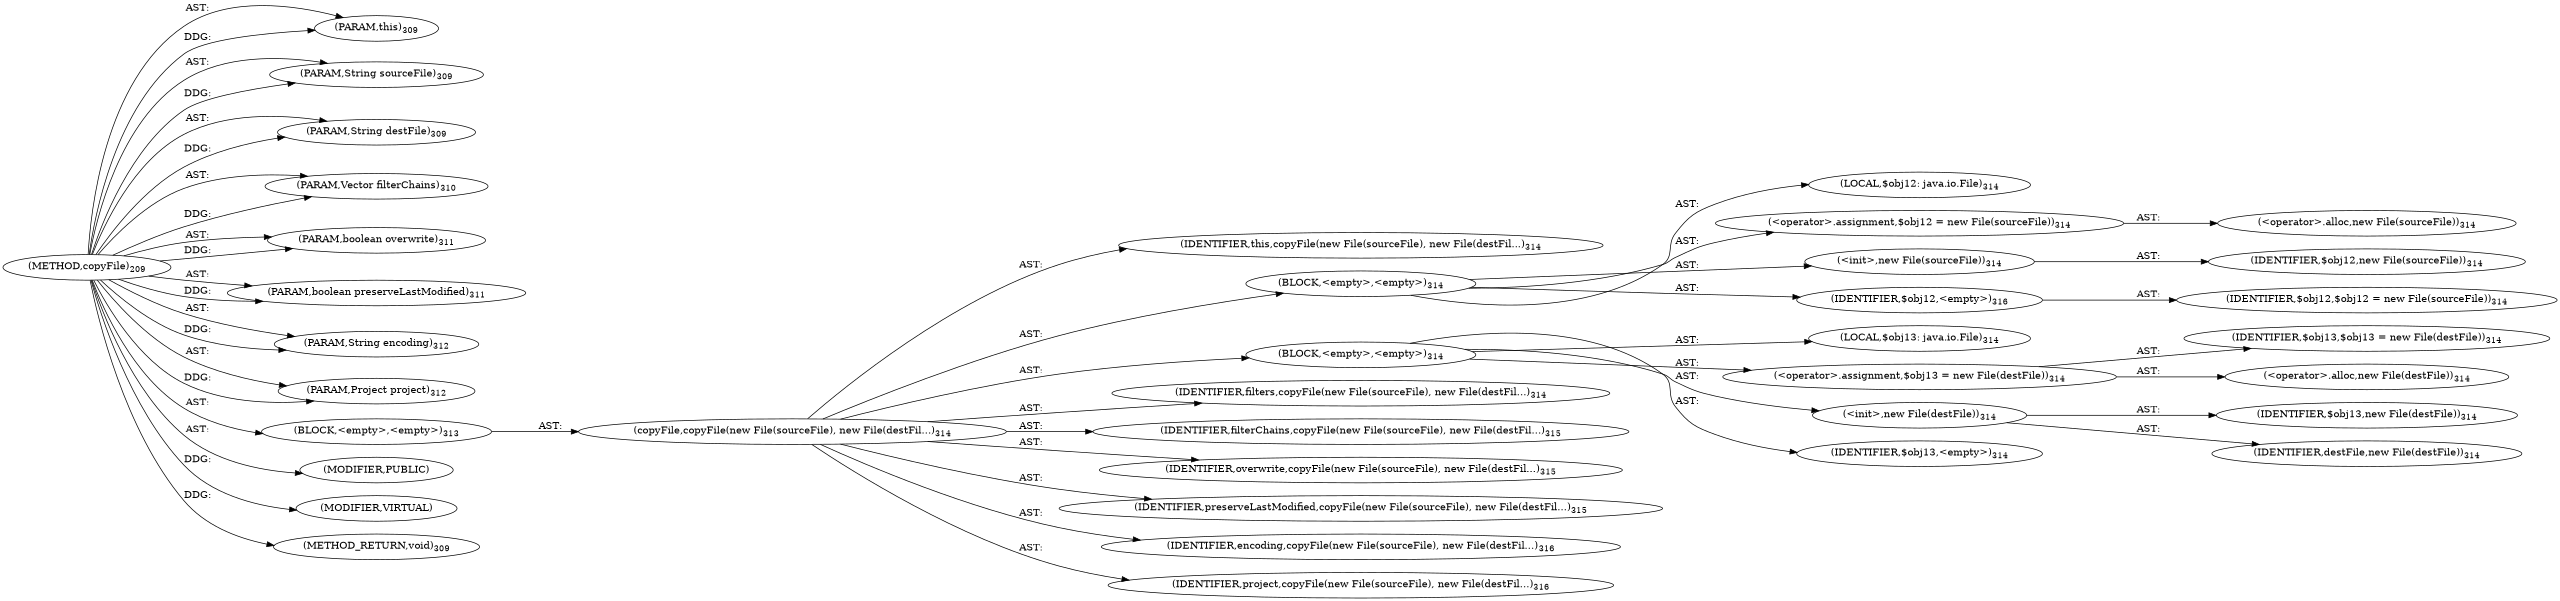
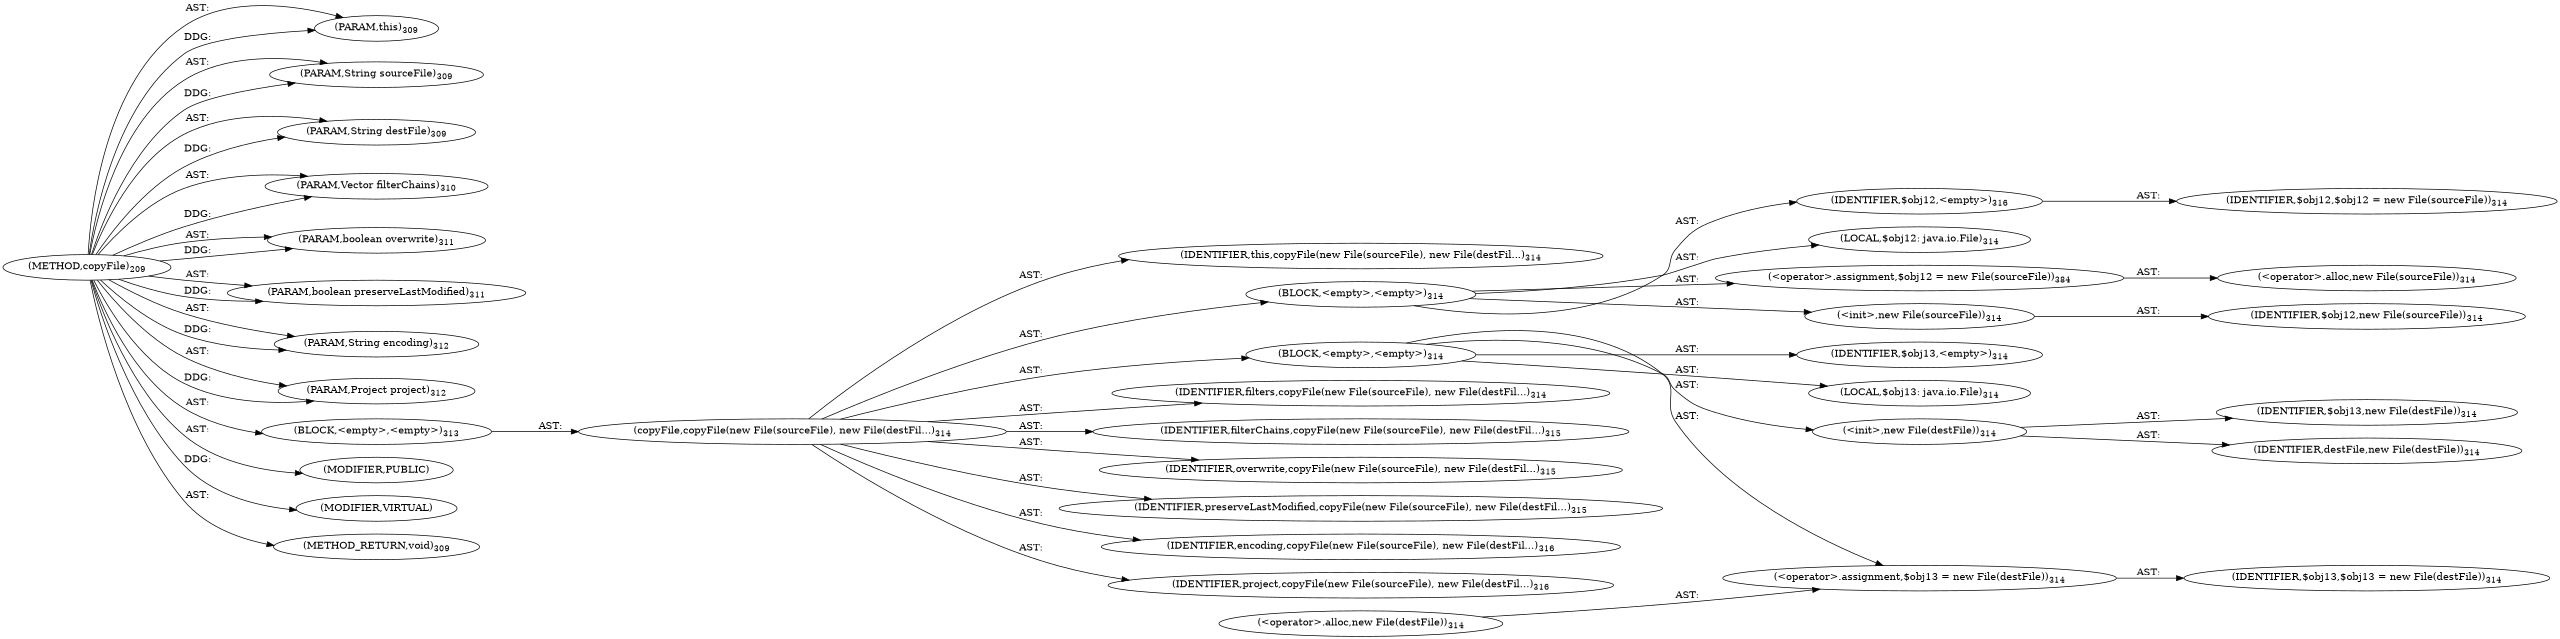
(2063, 222) -> (2063, 277)
(2167, 377) -> (1648, 606)
(199, 495) -> (199, 495)
